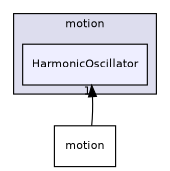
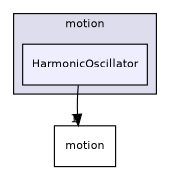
(93, 111) -> (77, 101)
